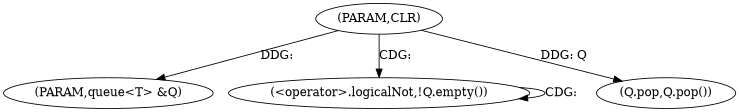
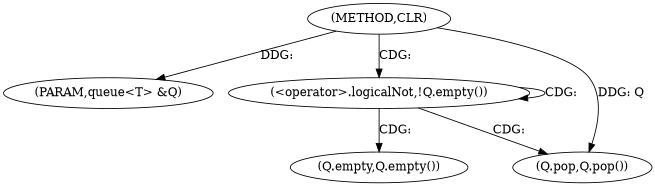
(379, 19) -> (379, 19)
none -> (479, 130)
none -> (379, 167)
